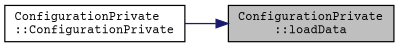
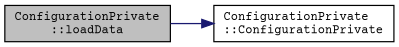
(200, 24) -> (186, 24)
